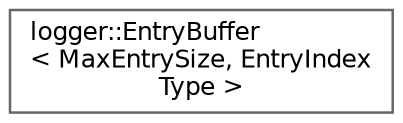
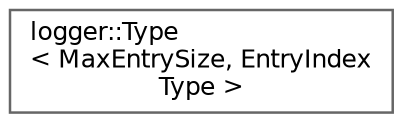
(201, 61) -> (201, 61)
